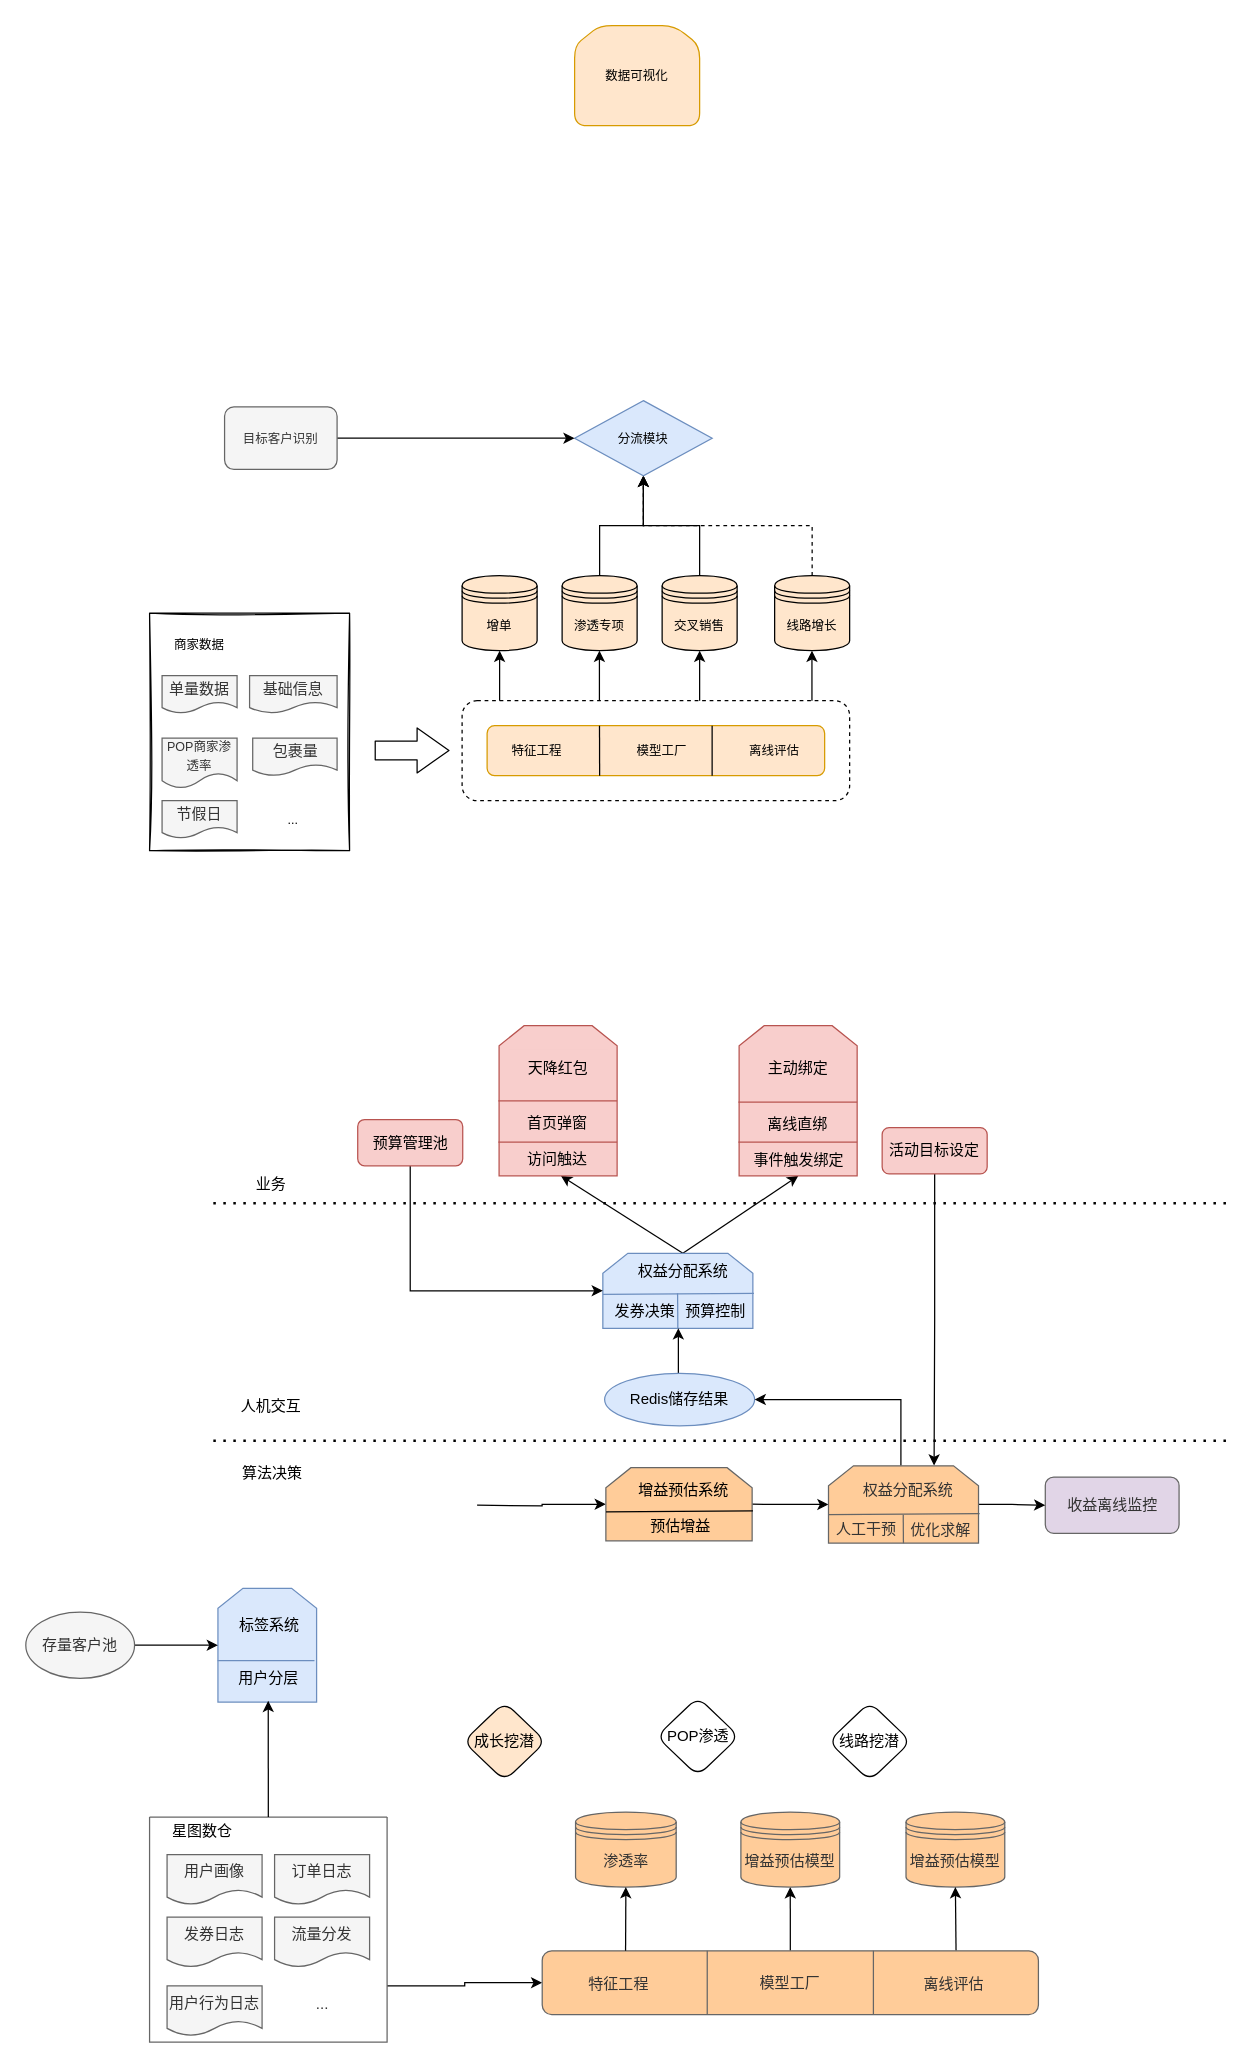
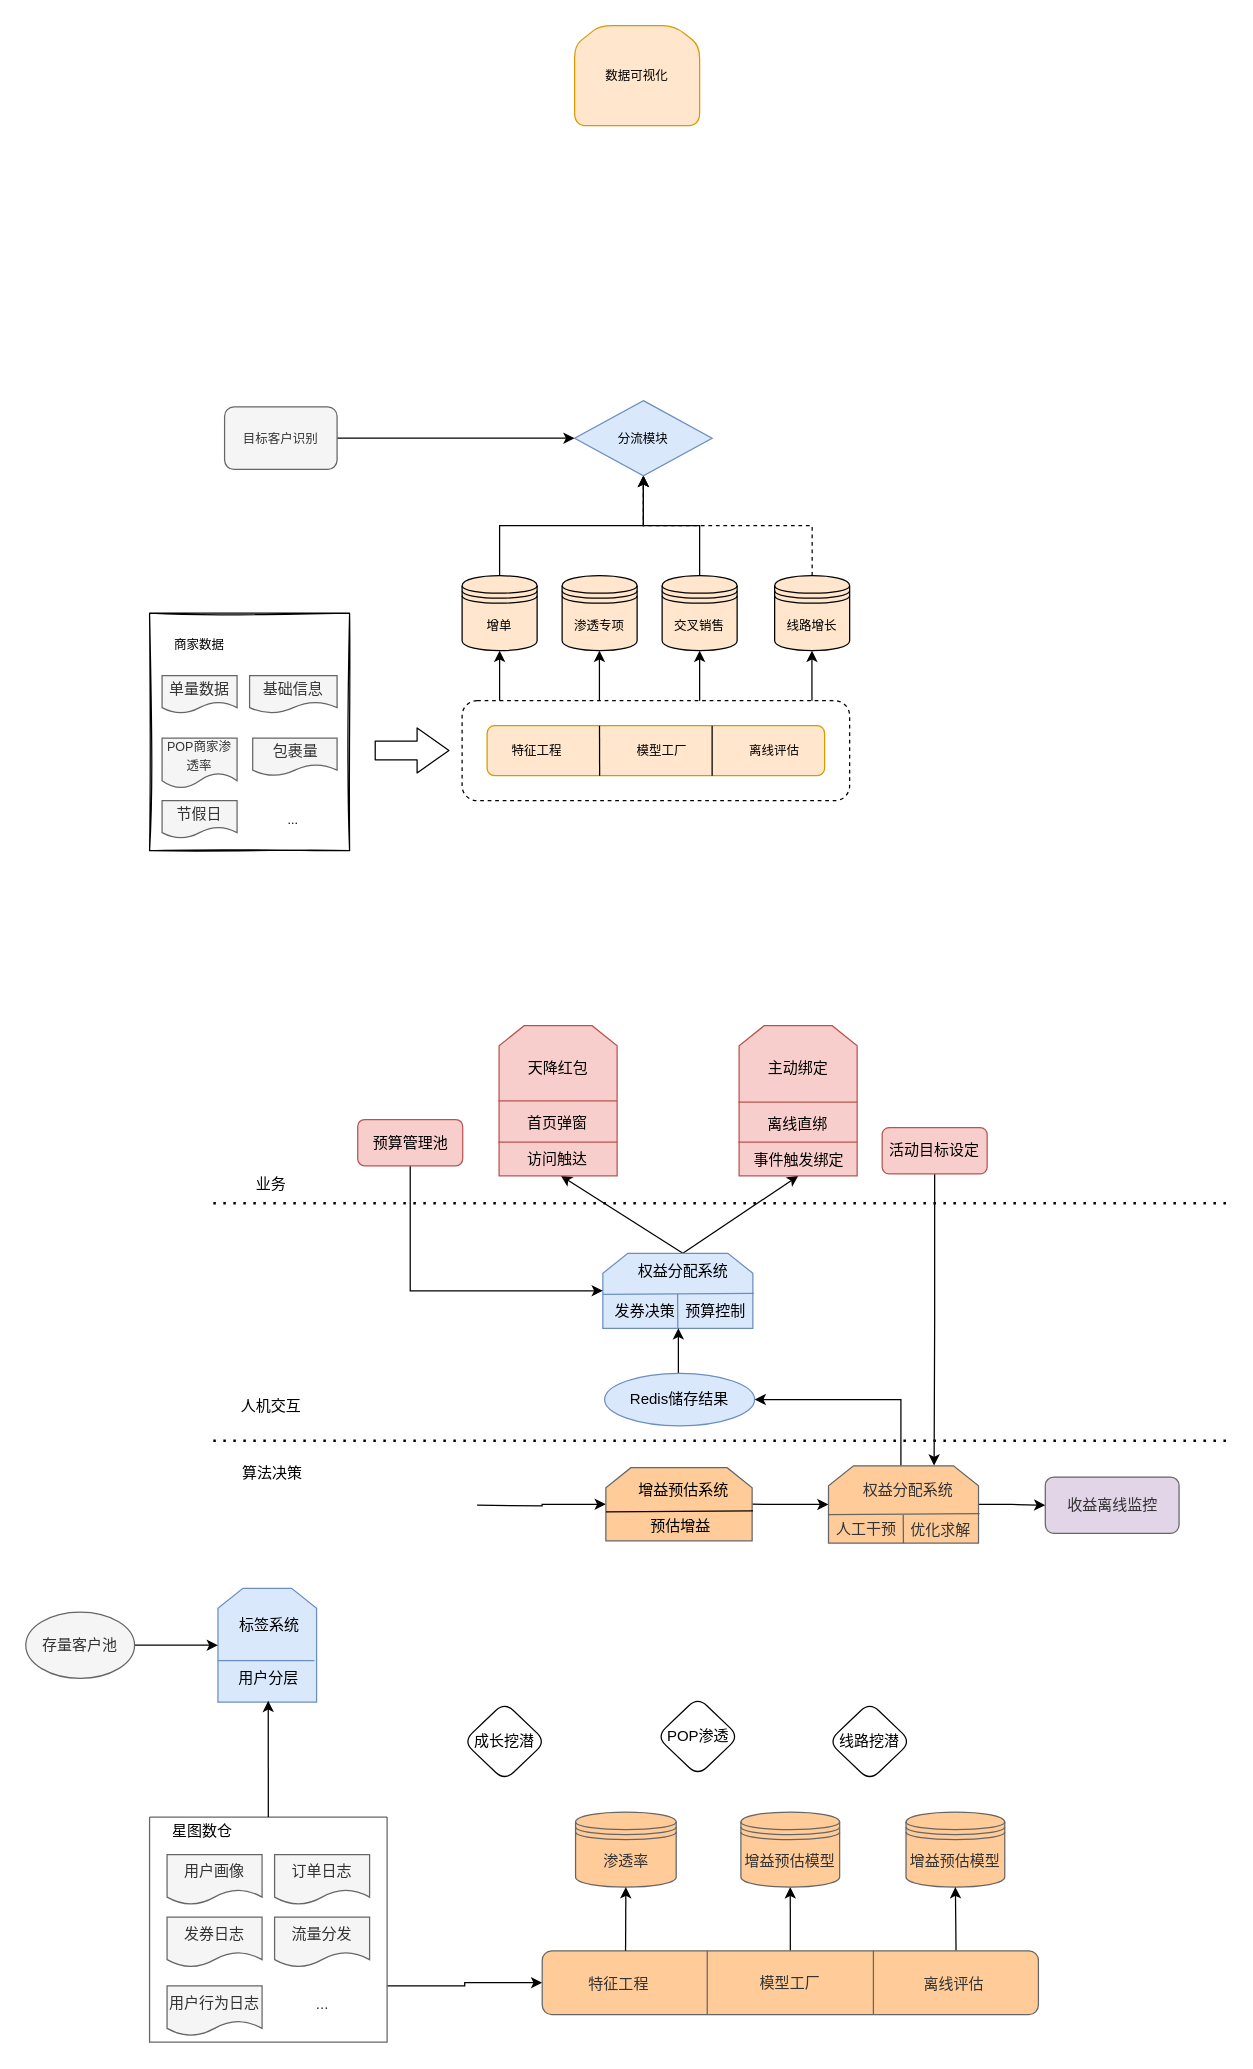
none -> (522, 526)
(599, 552) -> none
(504, 1741) -> (504, 1741)
